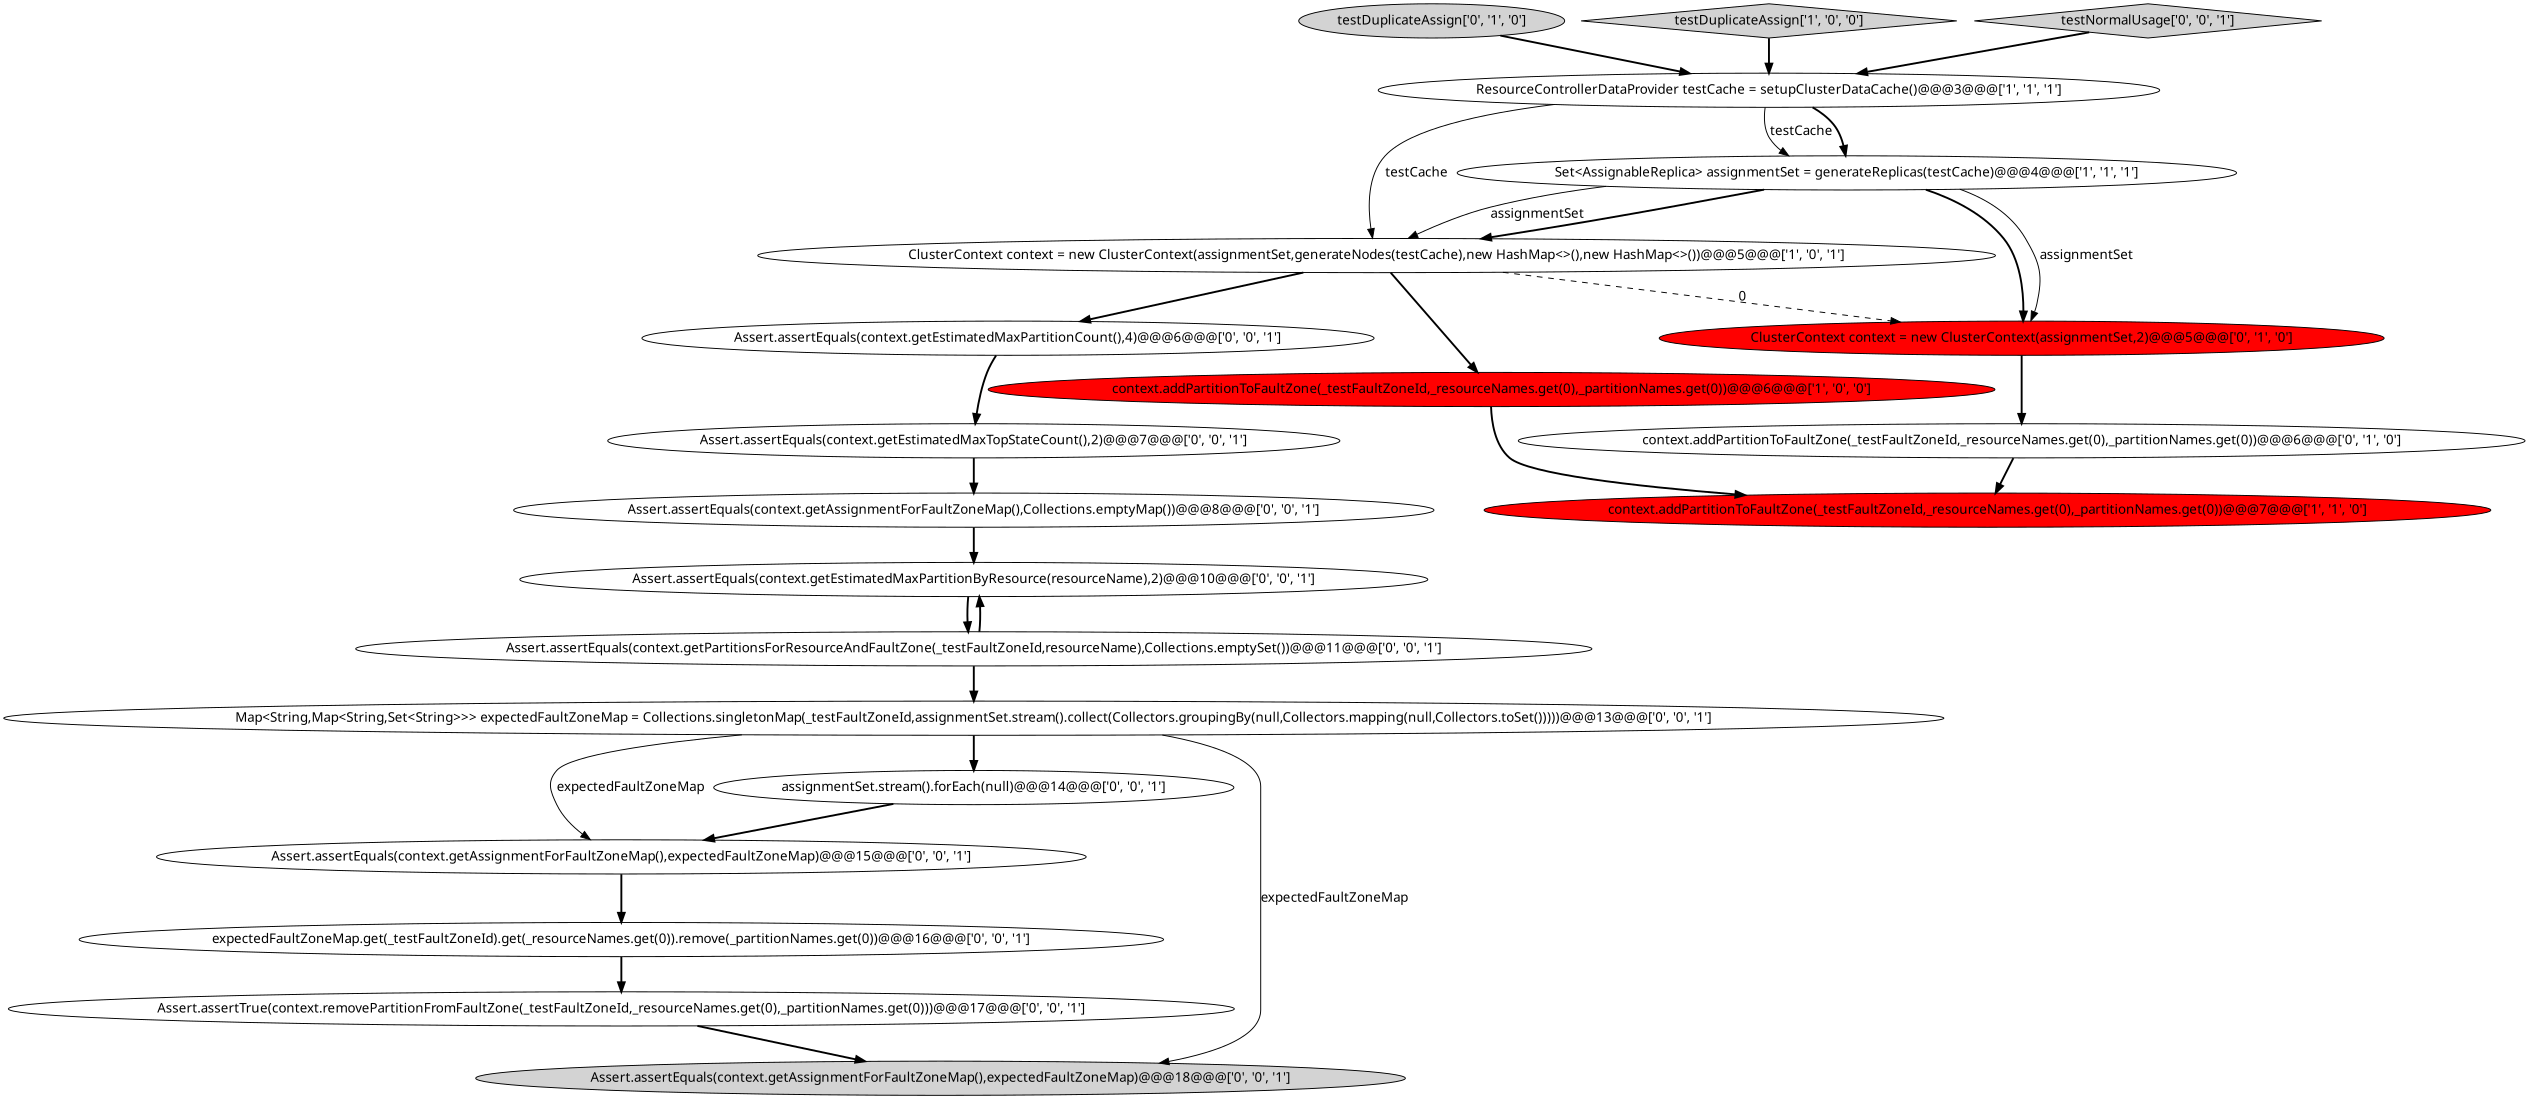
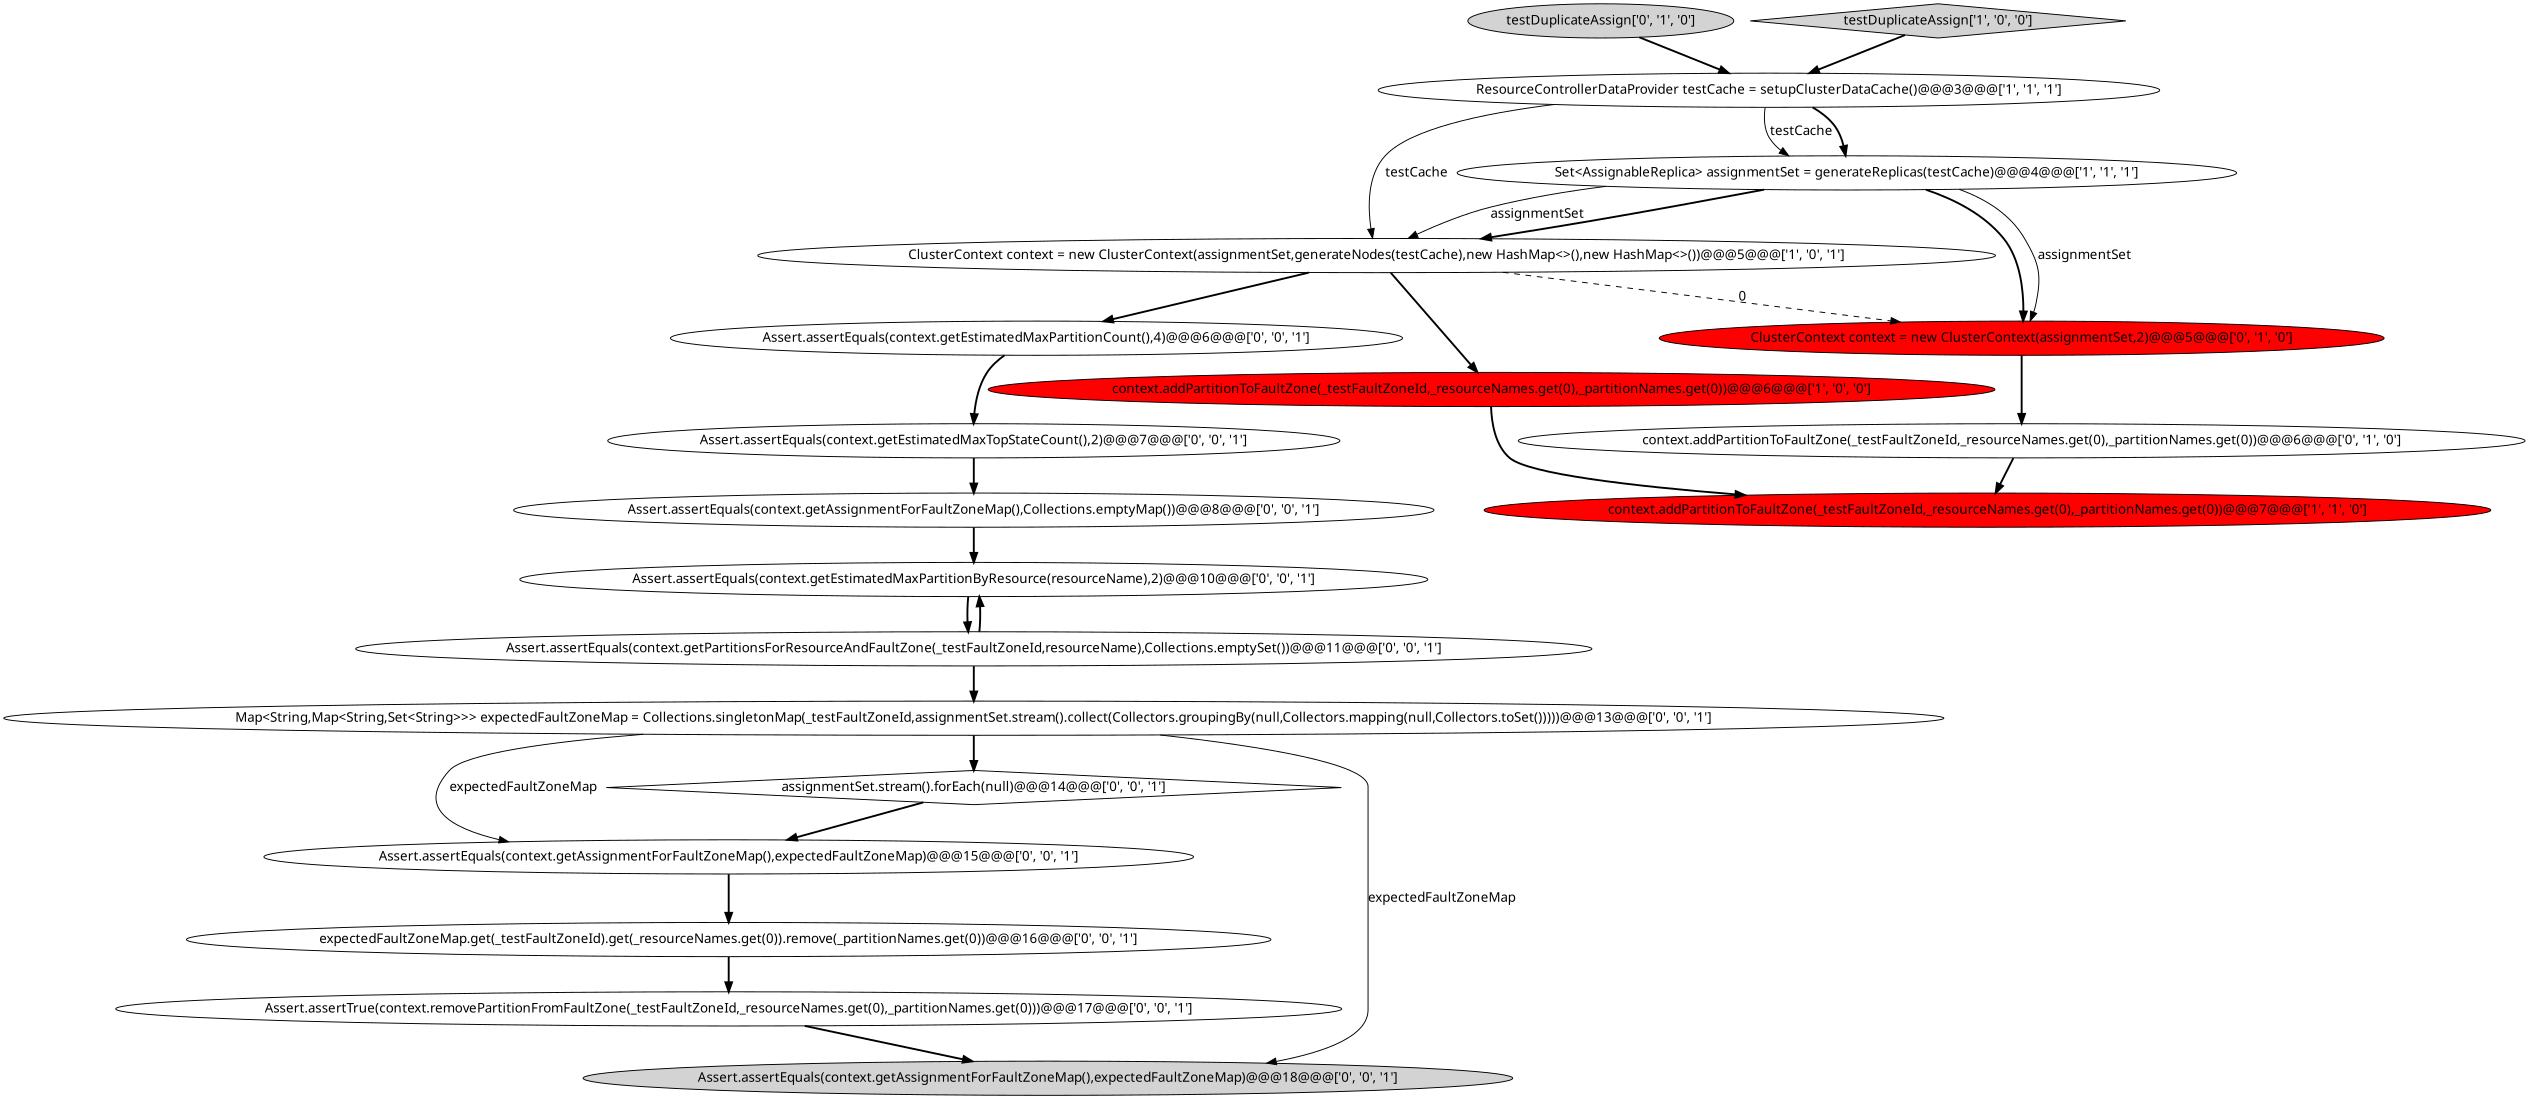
(2148, 21) -> none
(974, 788) -> (974, 788)
